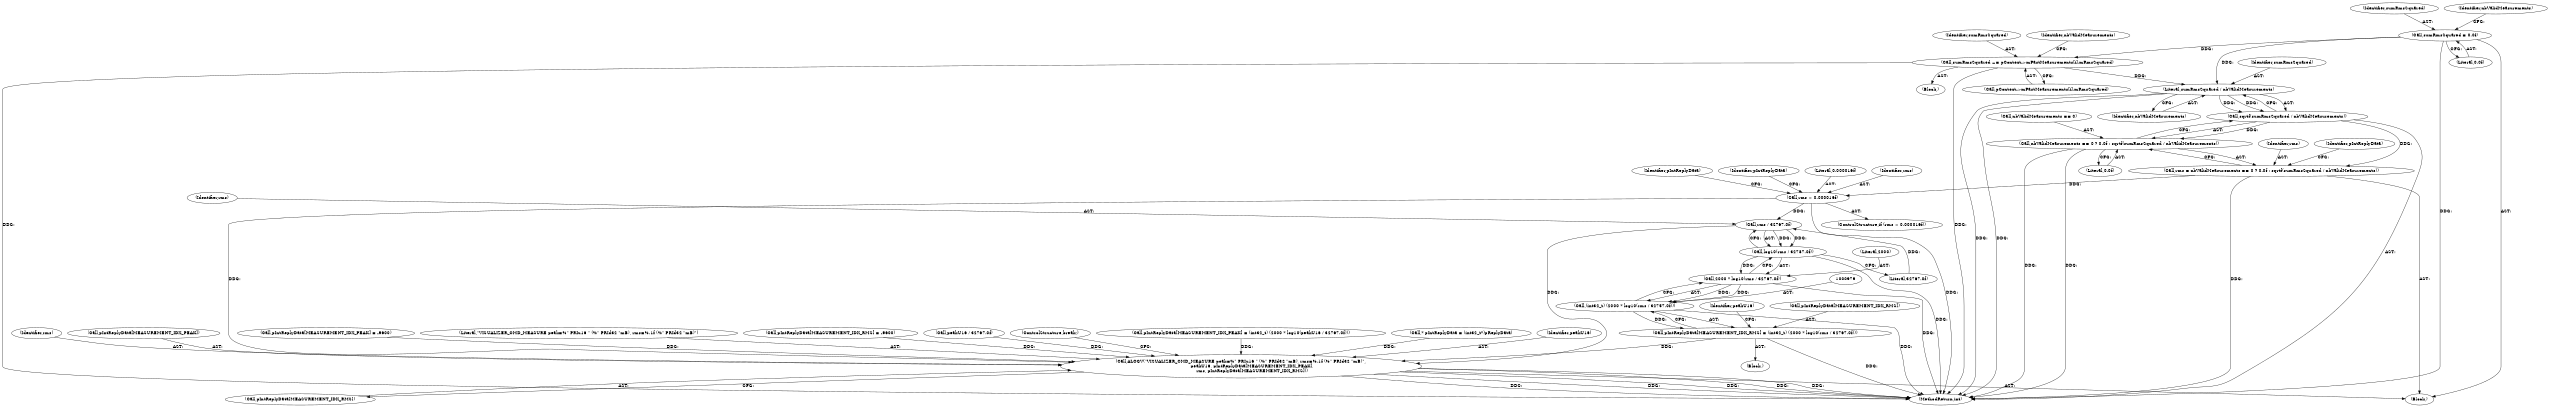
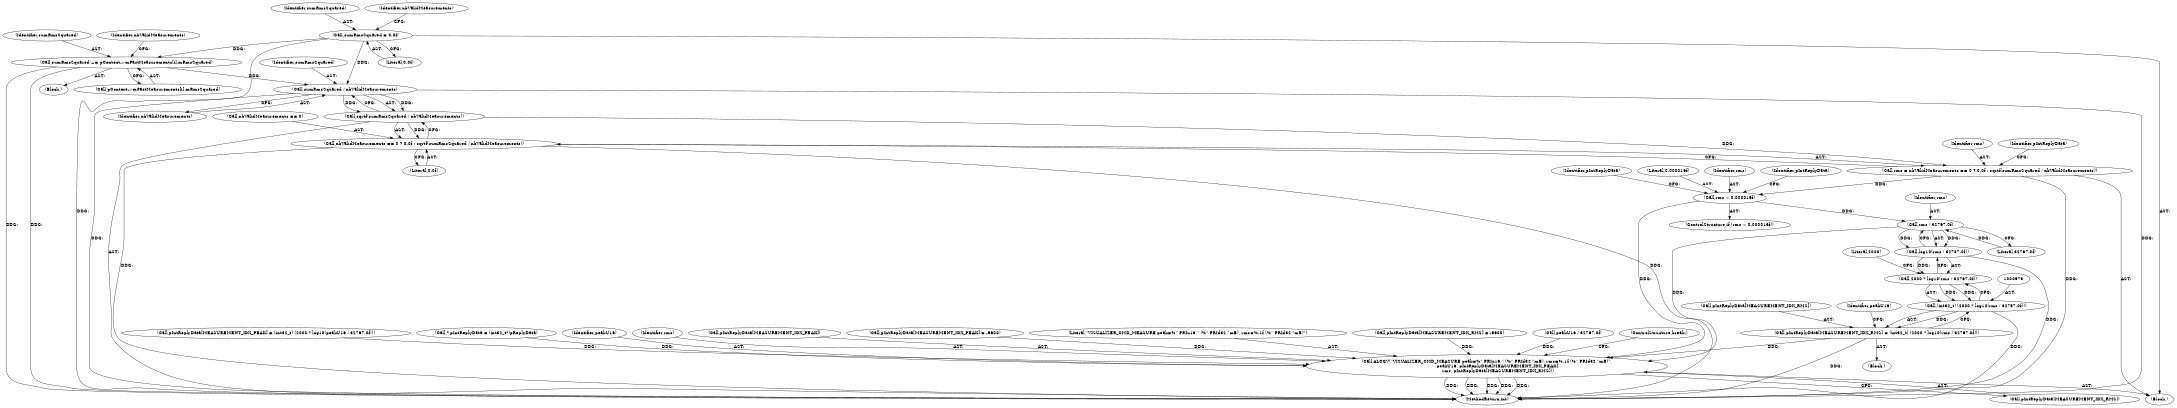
(2219, 90) -> (345, 90)
(1929, 252) -> none
(1854, 262) -> (1986, 232)
(1886, 266) -> (1909, 266)
(1894, 296) -> none
